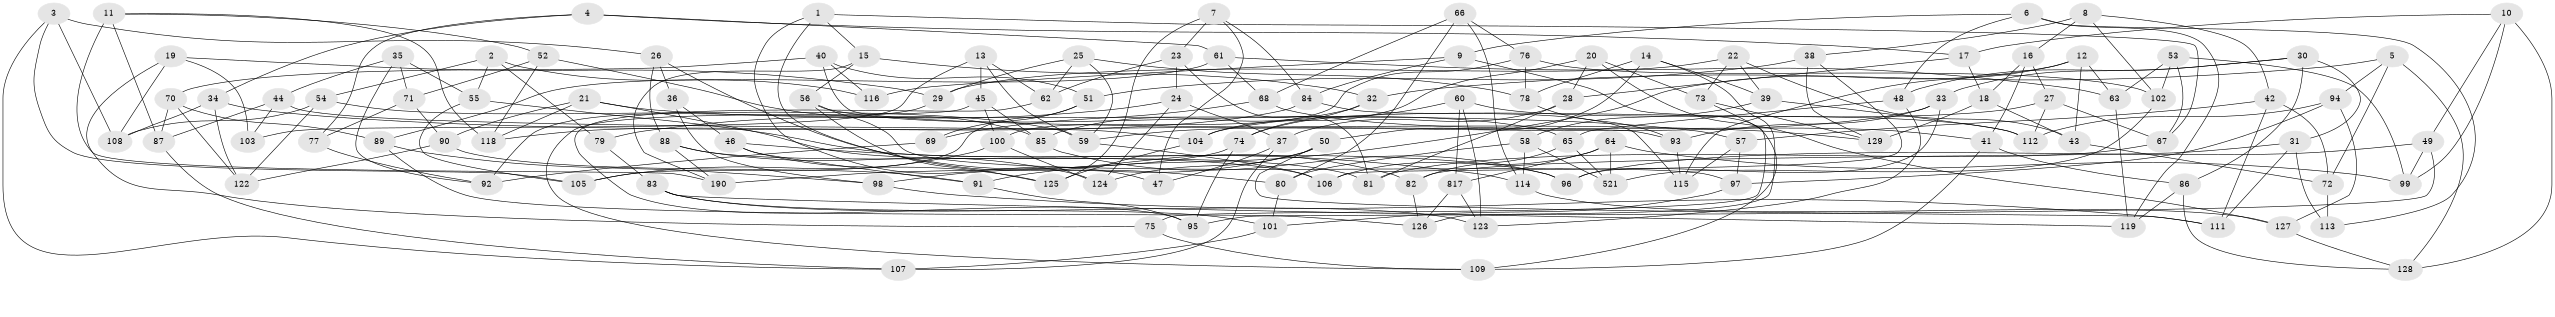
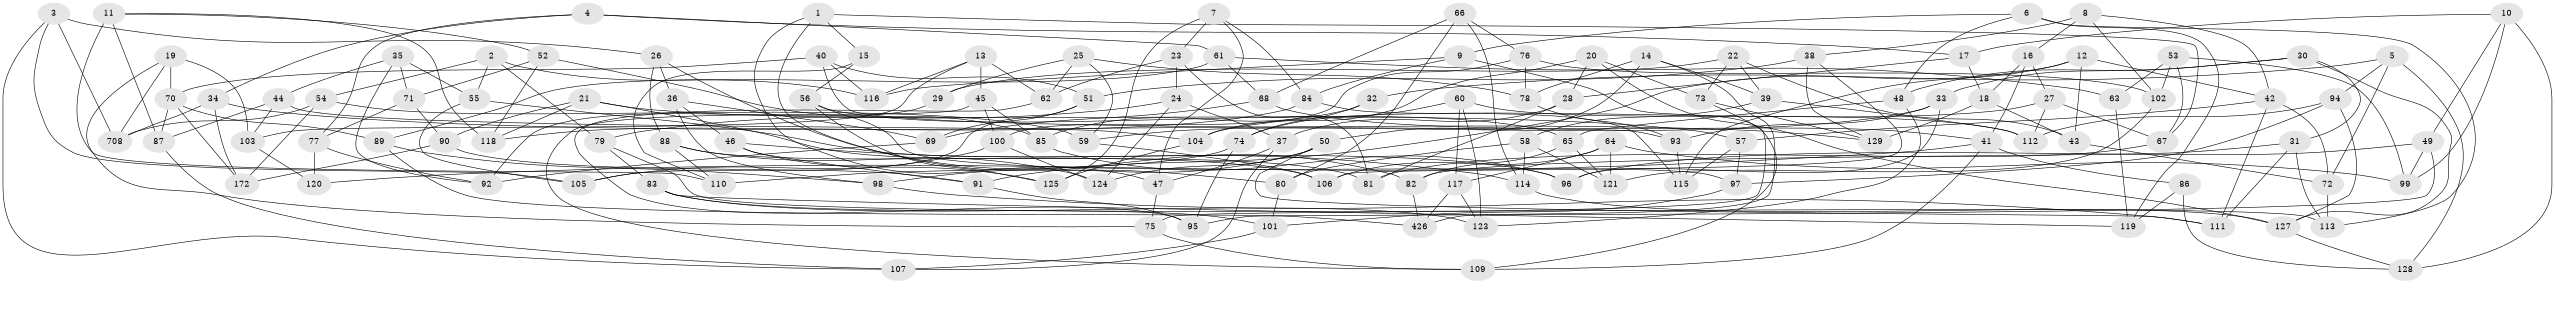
(556, 70) -> (171, 78)
(1047, 72) -> none
(2097, 75) -> (2188, 80)
(1025, 110) -> (926, 77)
none -> (802, 119)
(2267, 137) -> (2449, 163)
(115, 142) -> (115, 142)
(242, 184) -> (242, 184)
none -> (314, 184)
(719, 184) -> (719, 184)
(1455, 184) -> (1455, 184)
(1611, 184) -> (1611, 184)
none -> (1155, 202)
none -> (1457, 211)
(1420, 227) -> (1420, 227)
